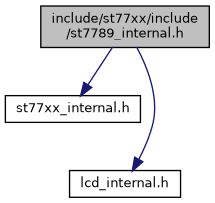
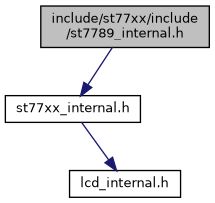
(154, 103) -> (95, 141)
